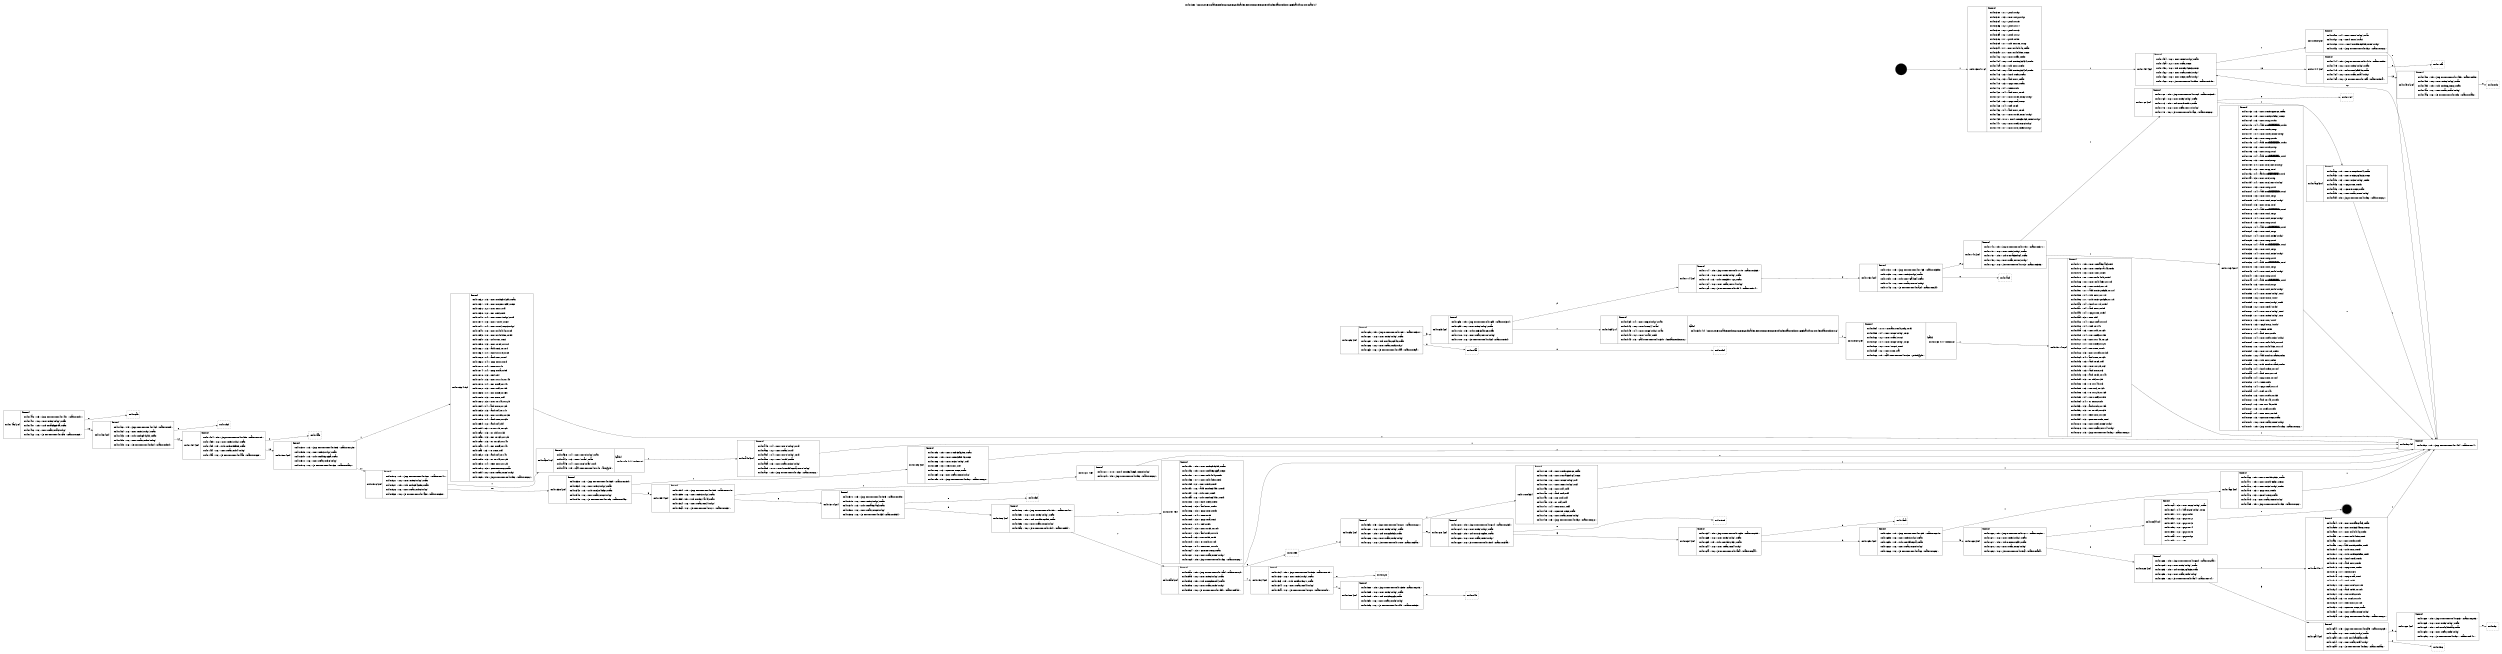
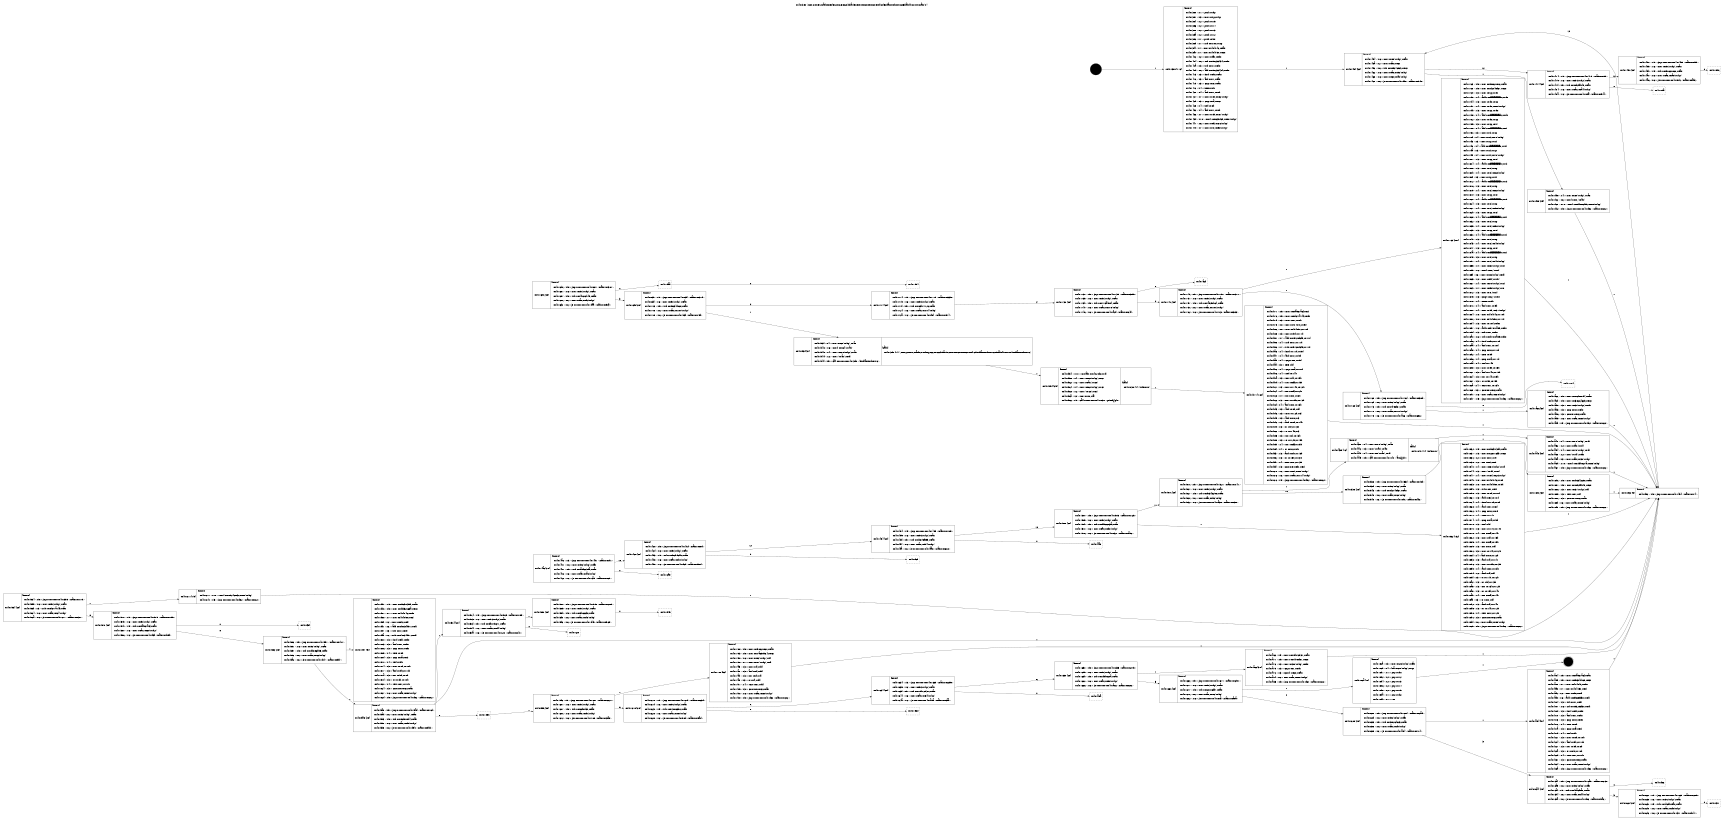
(641, 494) -> none
